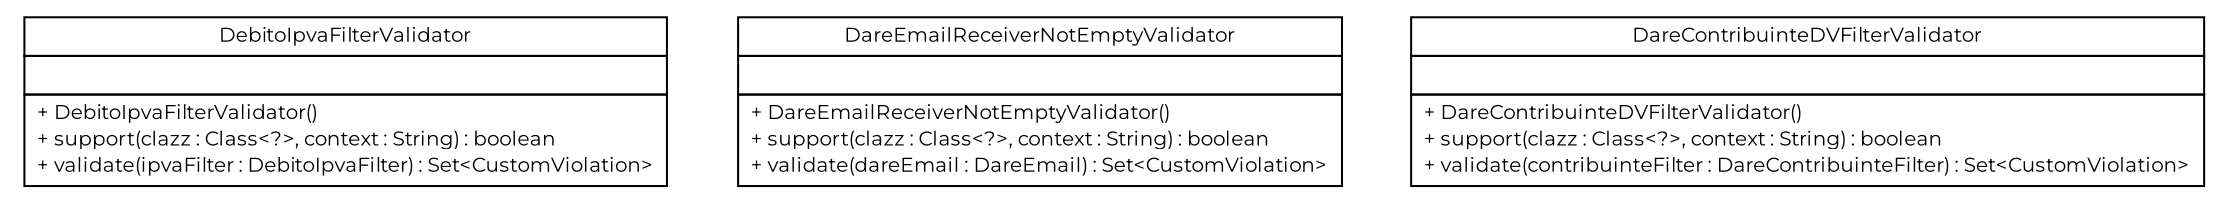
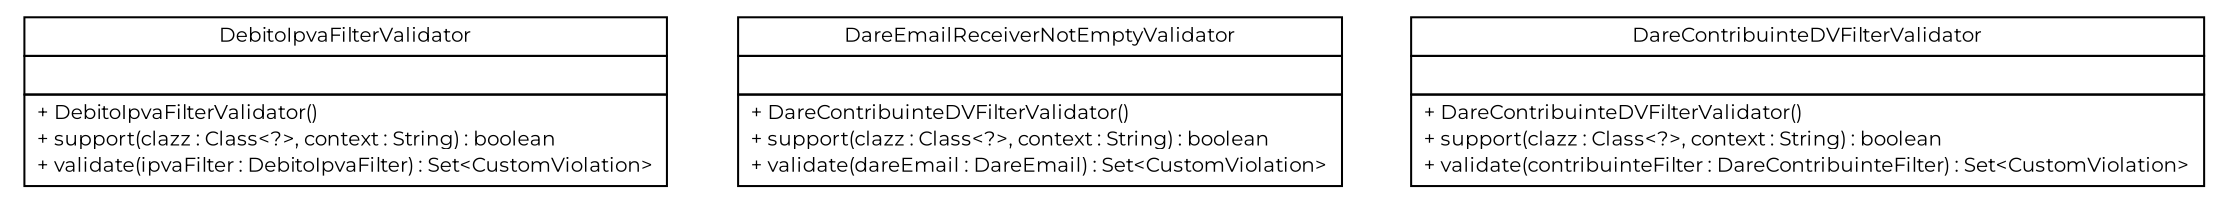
(961, 113) -> (940, 113)
